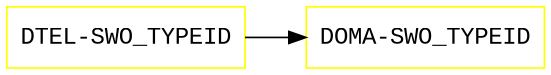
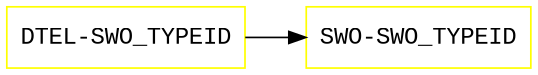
(425, 37) -> (419, 37)
